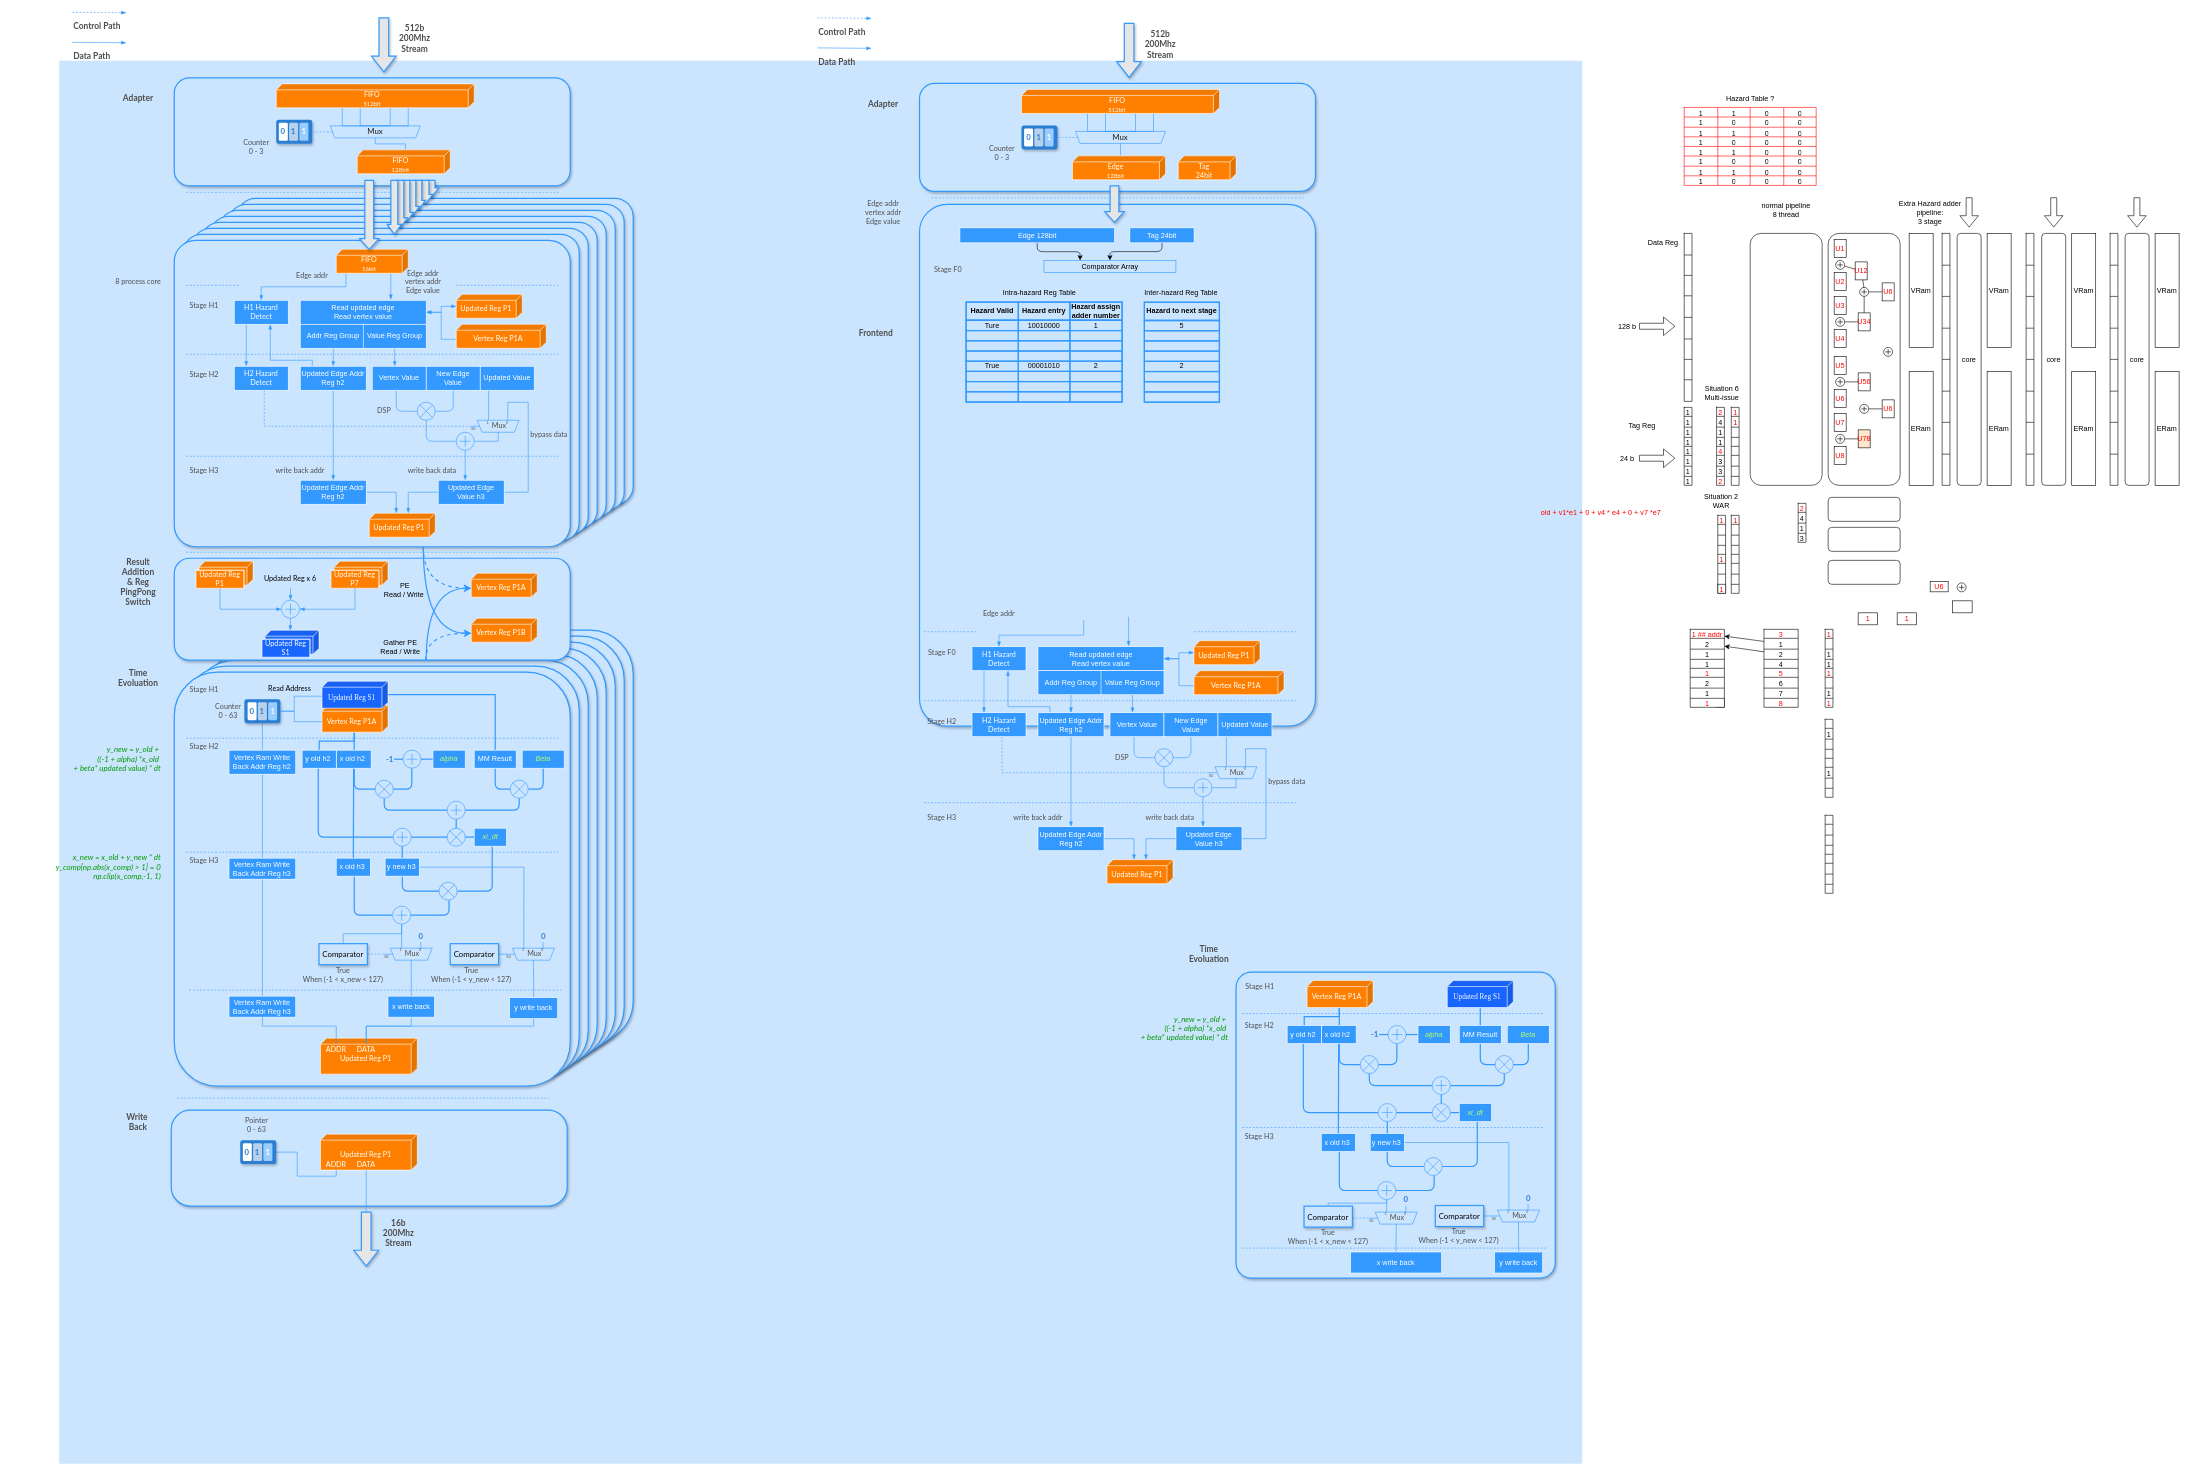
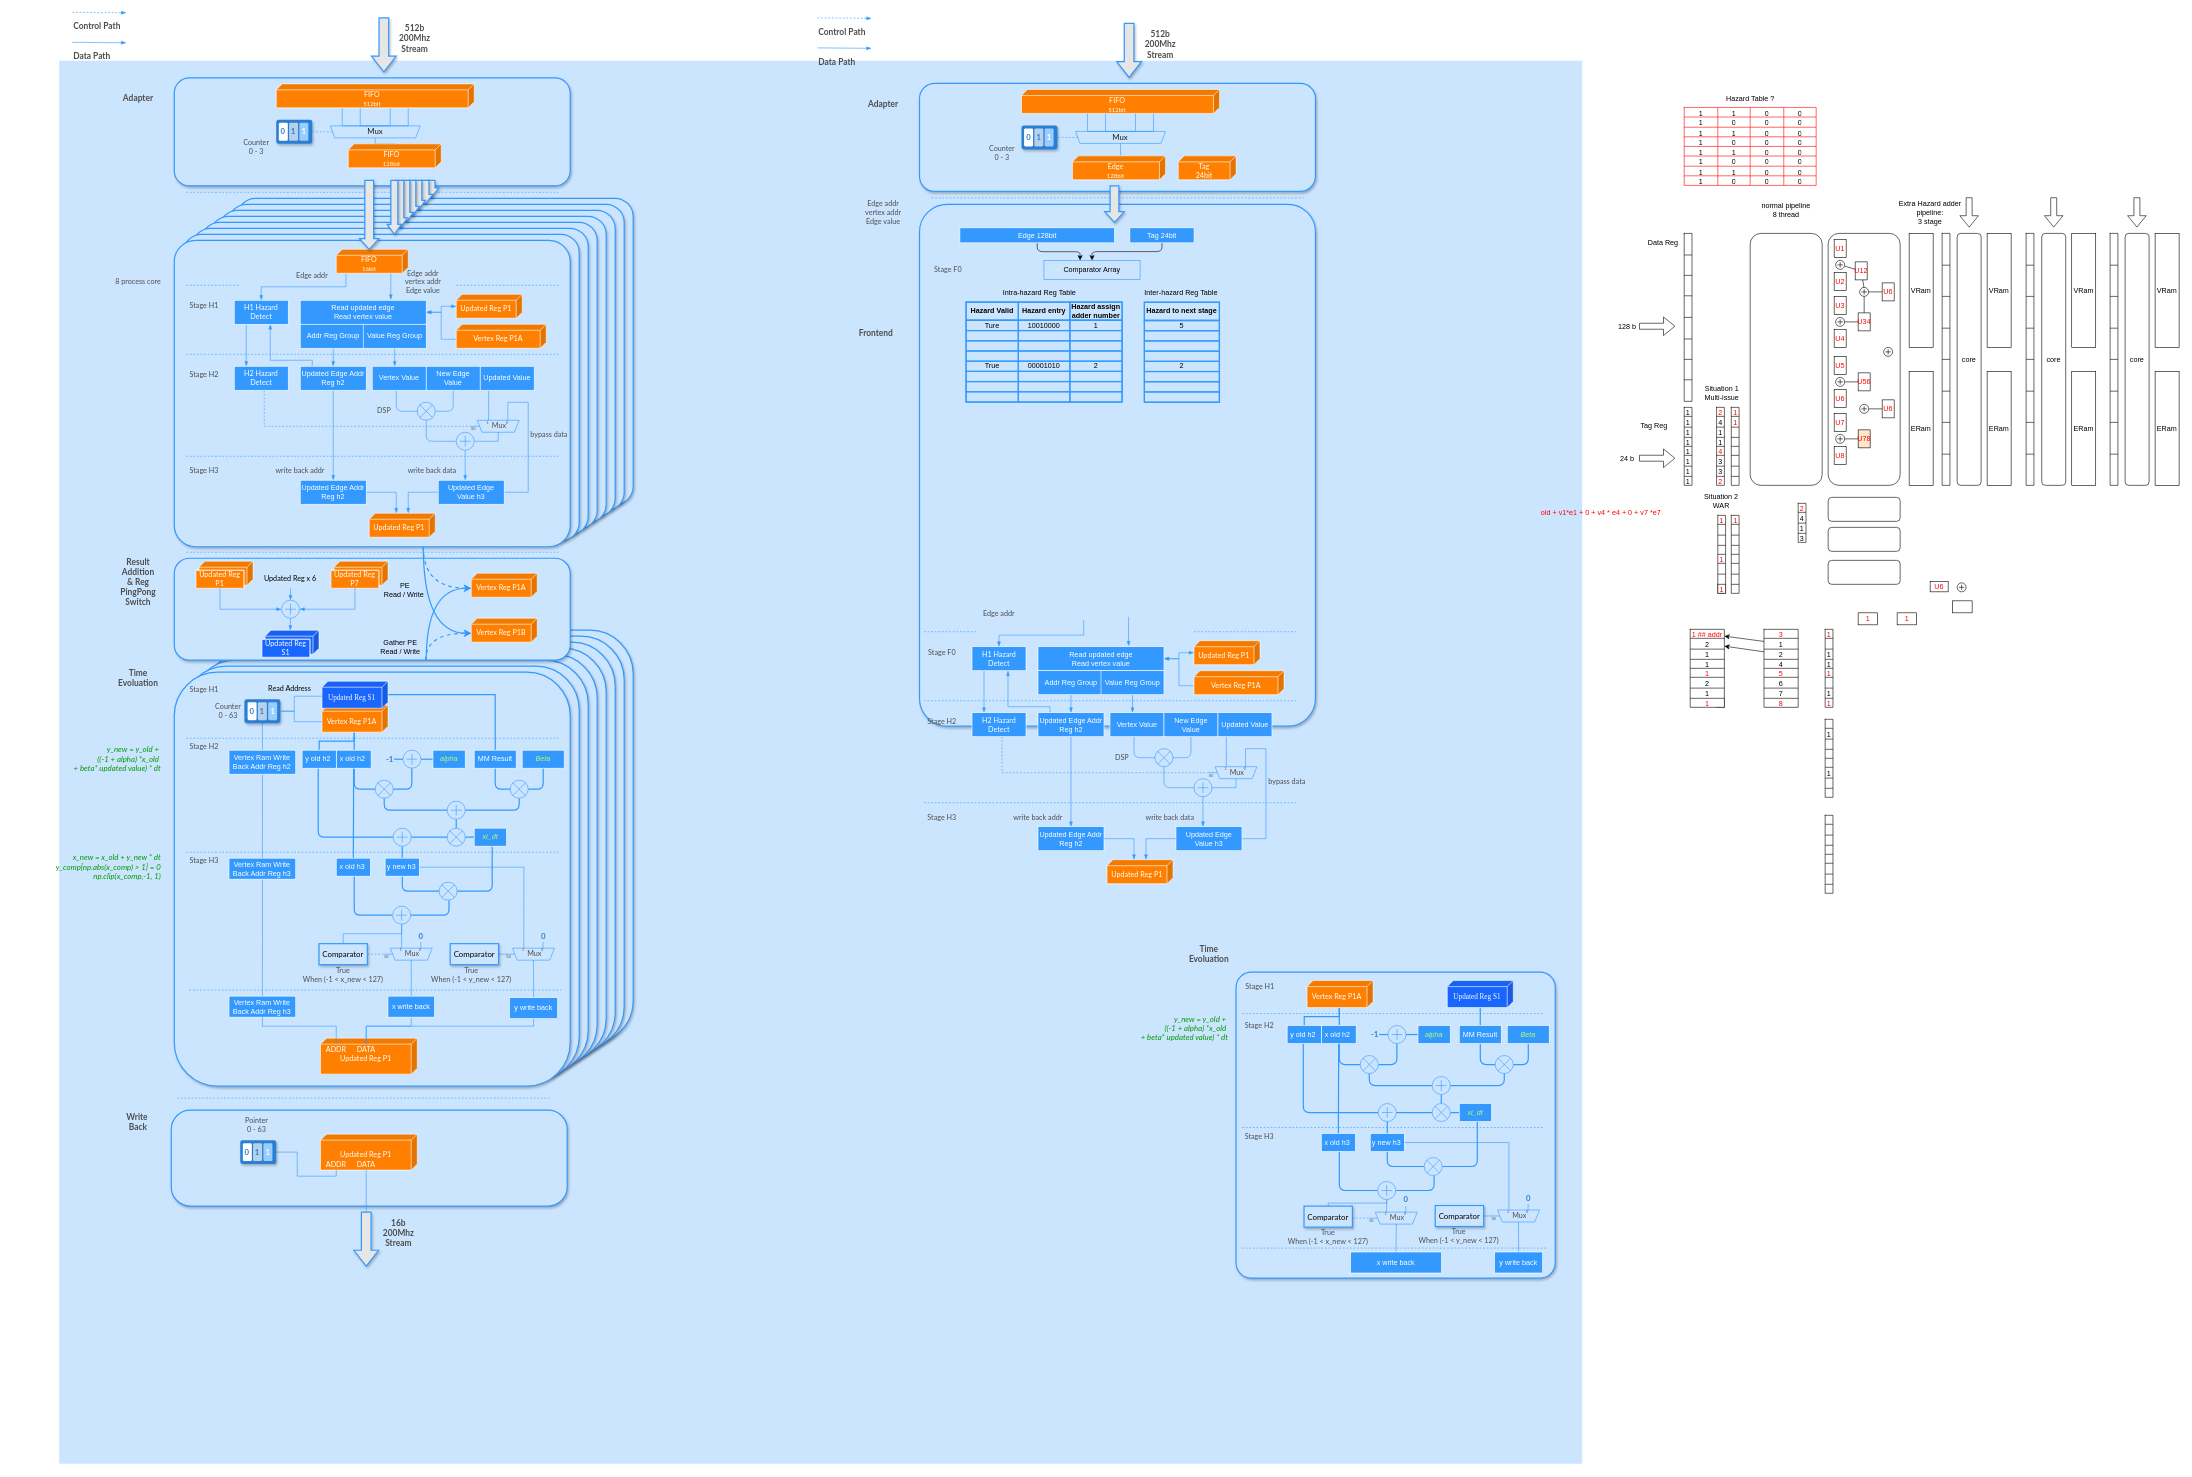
(404, 162) -> (395, 156)
(1110, 266) -> (1092, 270)
(1722, 393) -> (1722, 393)
(1643, 425) -> (1655, 425)
